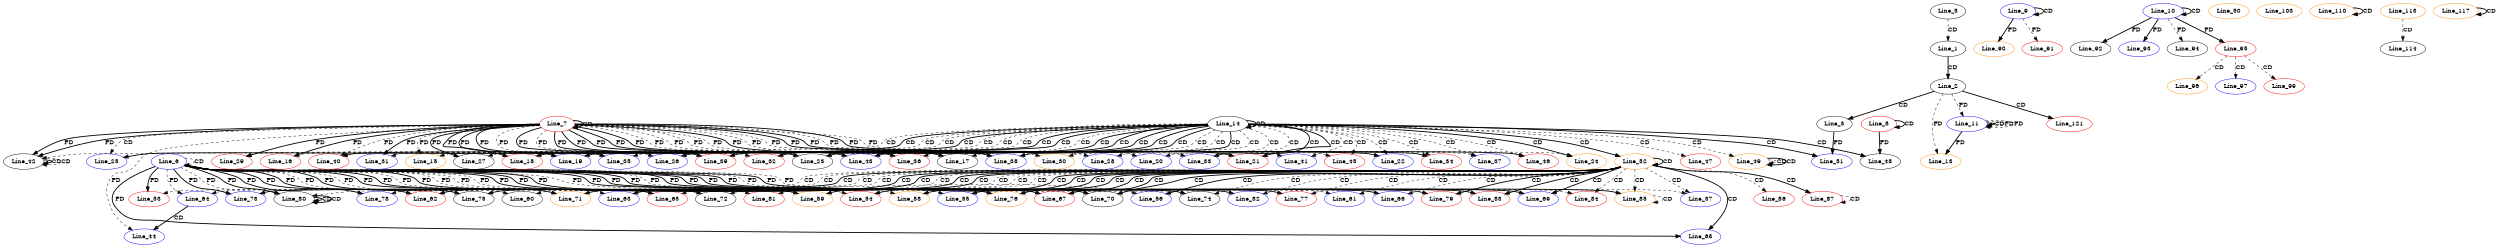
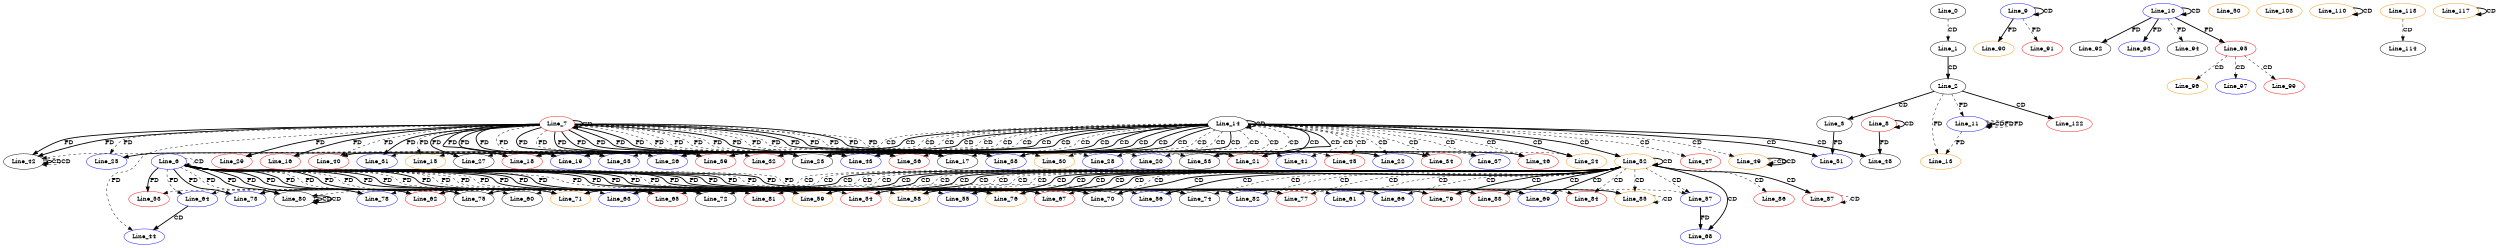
(1948, 11) -> (1948, 11)
(2069, 124) -> (2069, 124)
(1955, 141) -> (1955, 141)
(128, 143) -> (128, 143)
(1200, 162) -> (1200, 162)
(1345, 172) -> (1345, 172)
(861, 233) -> (1701, 216)
